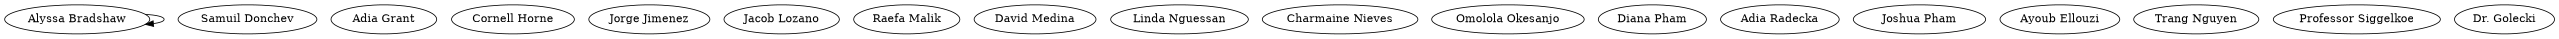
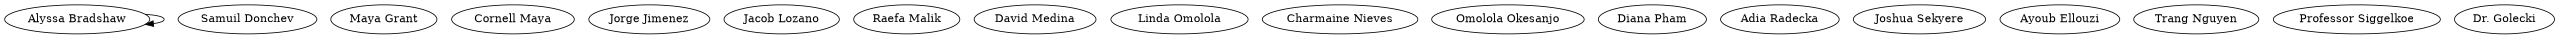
(384, 19) -> (384, 19)
(513, 19) -> (513, 19)
(1180, 19) -> (1180, 19)
(1919, 19) -> (1919, 19)
